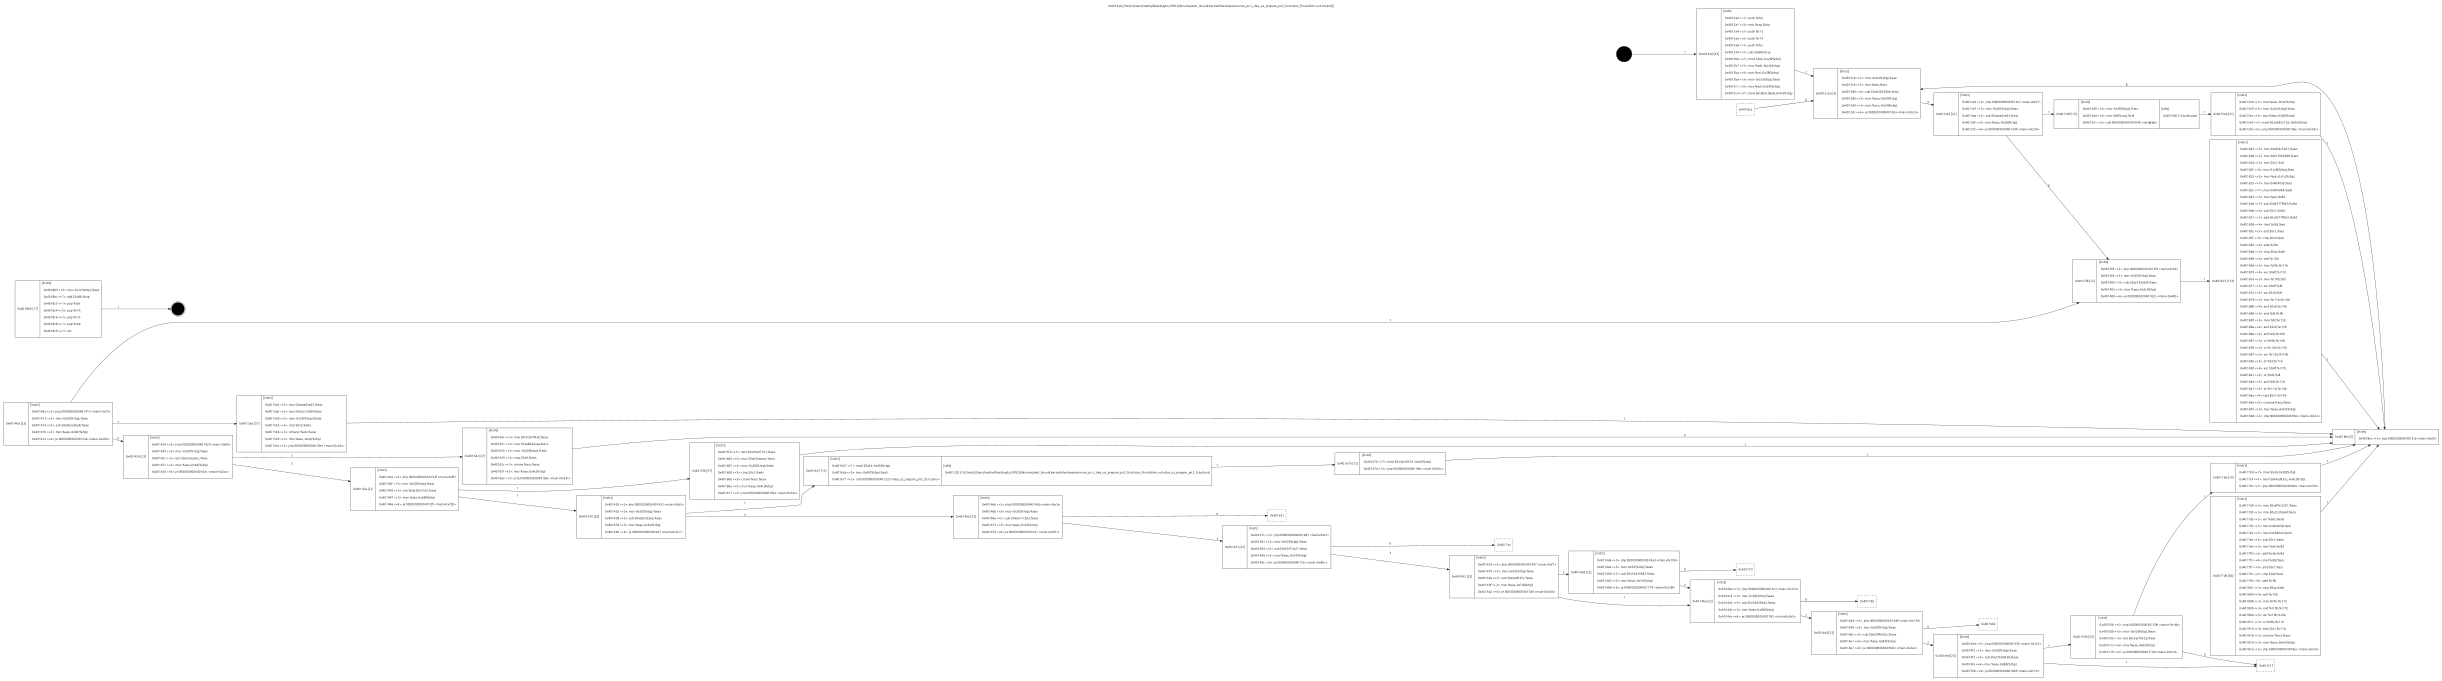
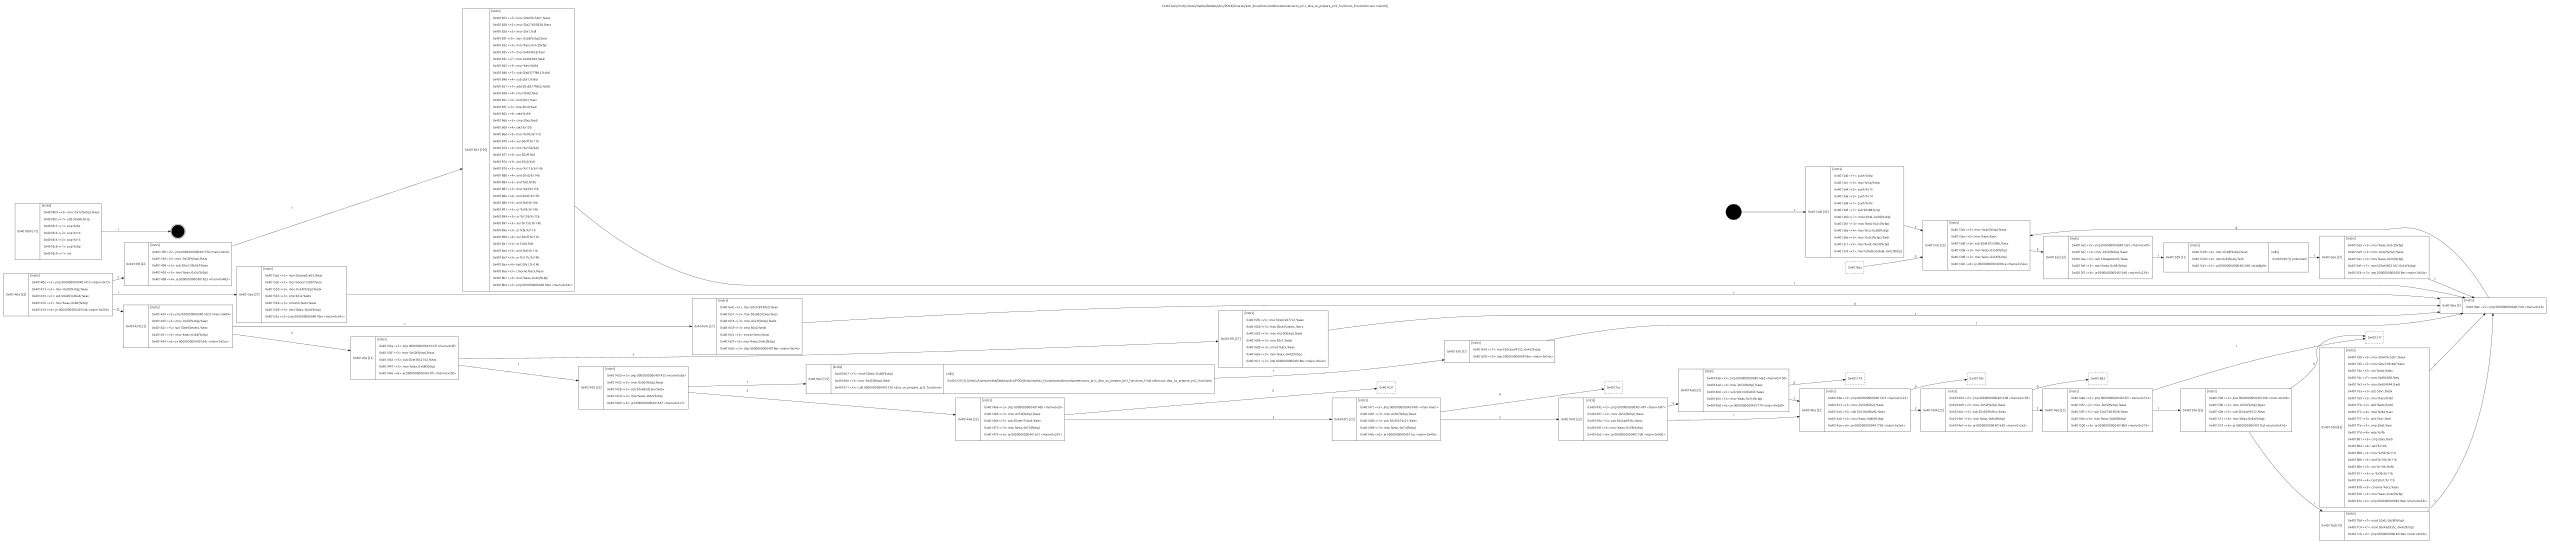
(2057, 197) -> none
